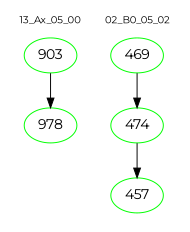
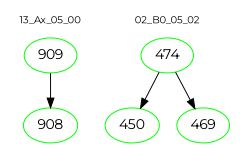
(51, 55) -> (51, 55)
(137, 86) -> (183, 86)
(51, 125) -> (51, 125)
(137, 195) -> (132, 125)
